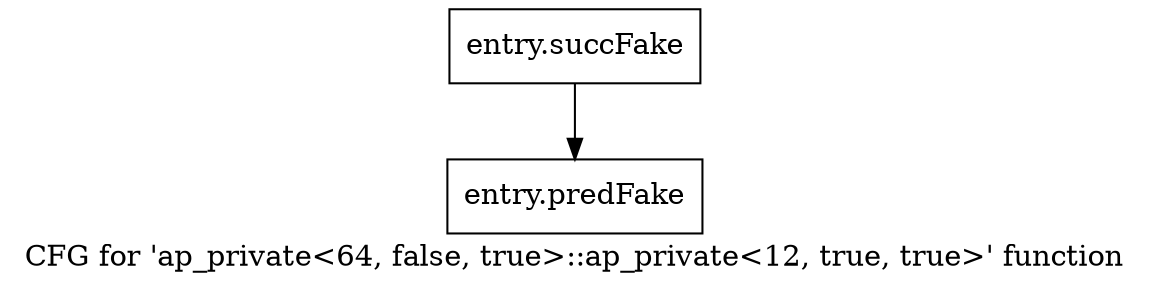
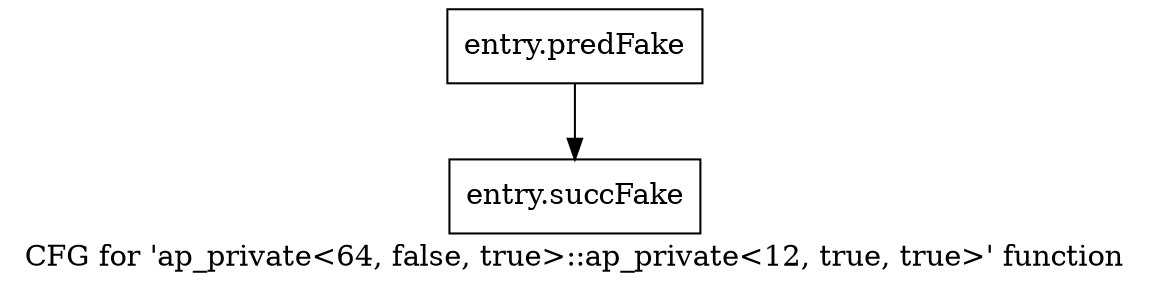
(575, 111) -> (575, 111)
